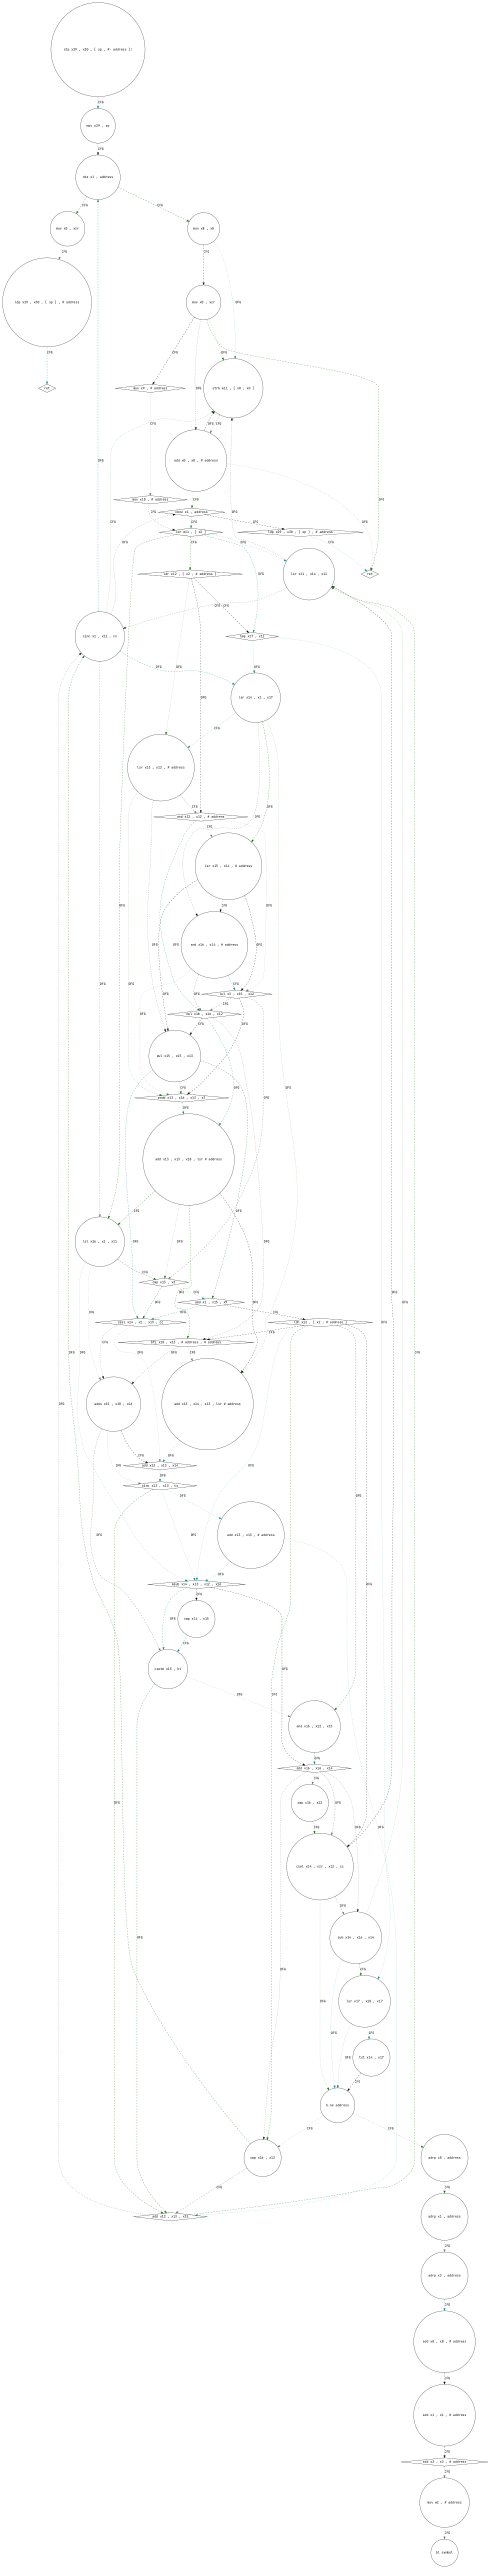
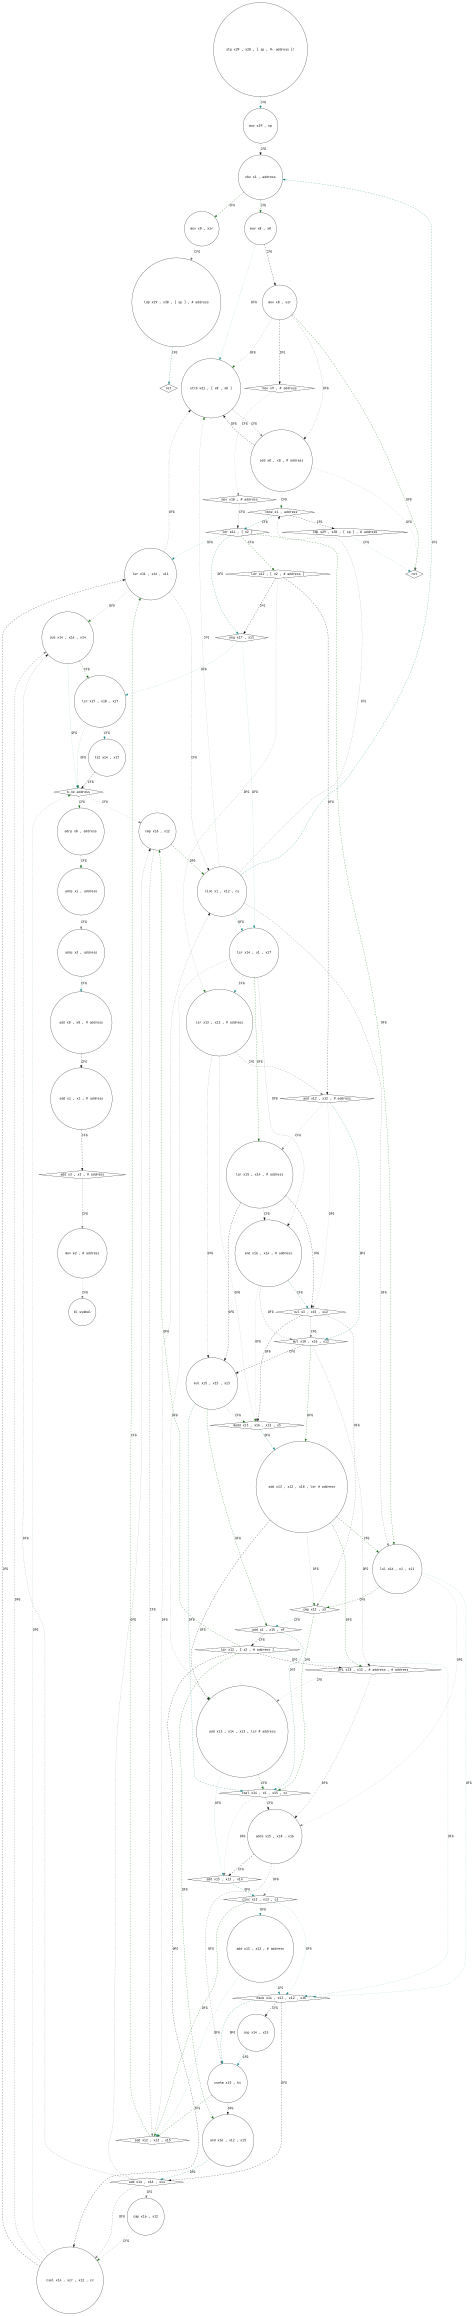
(231, 1069) -> (309, 1392)
(402, 1233) -> (110, 605)
(237, 1696) -> (228, 2107)
none -> (260, 1781)
(338, 2105) -> (79, 792)
